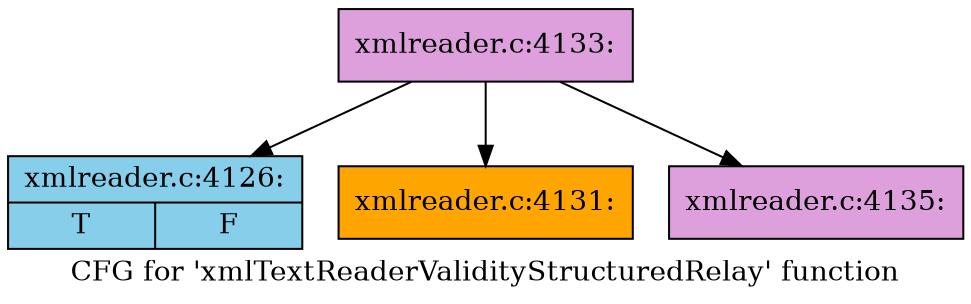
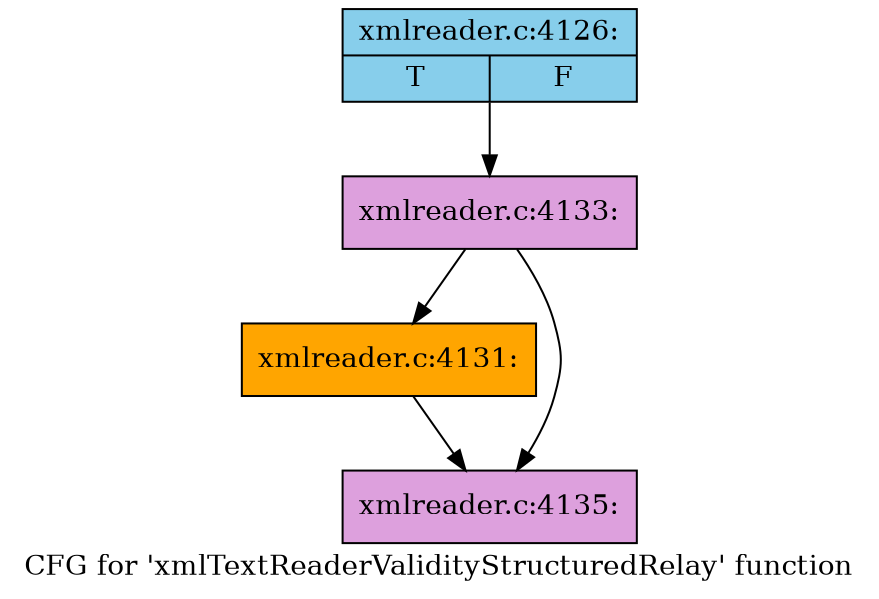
(340, 115) -> (490, 129)
none -> (434, 425)
